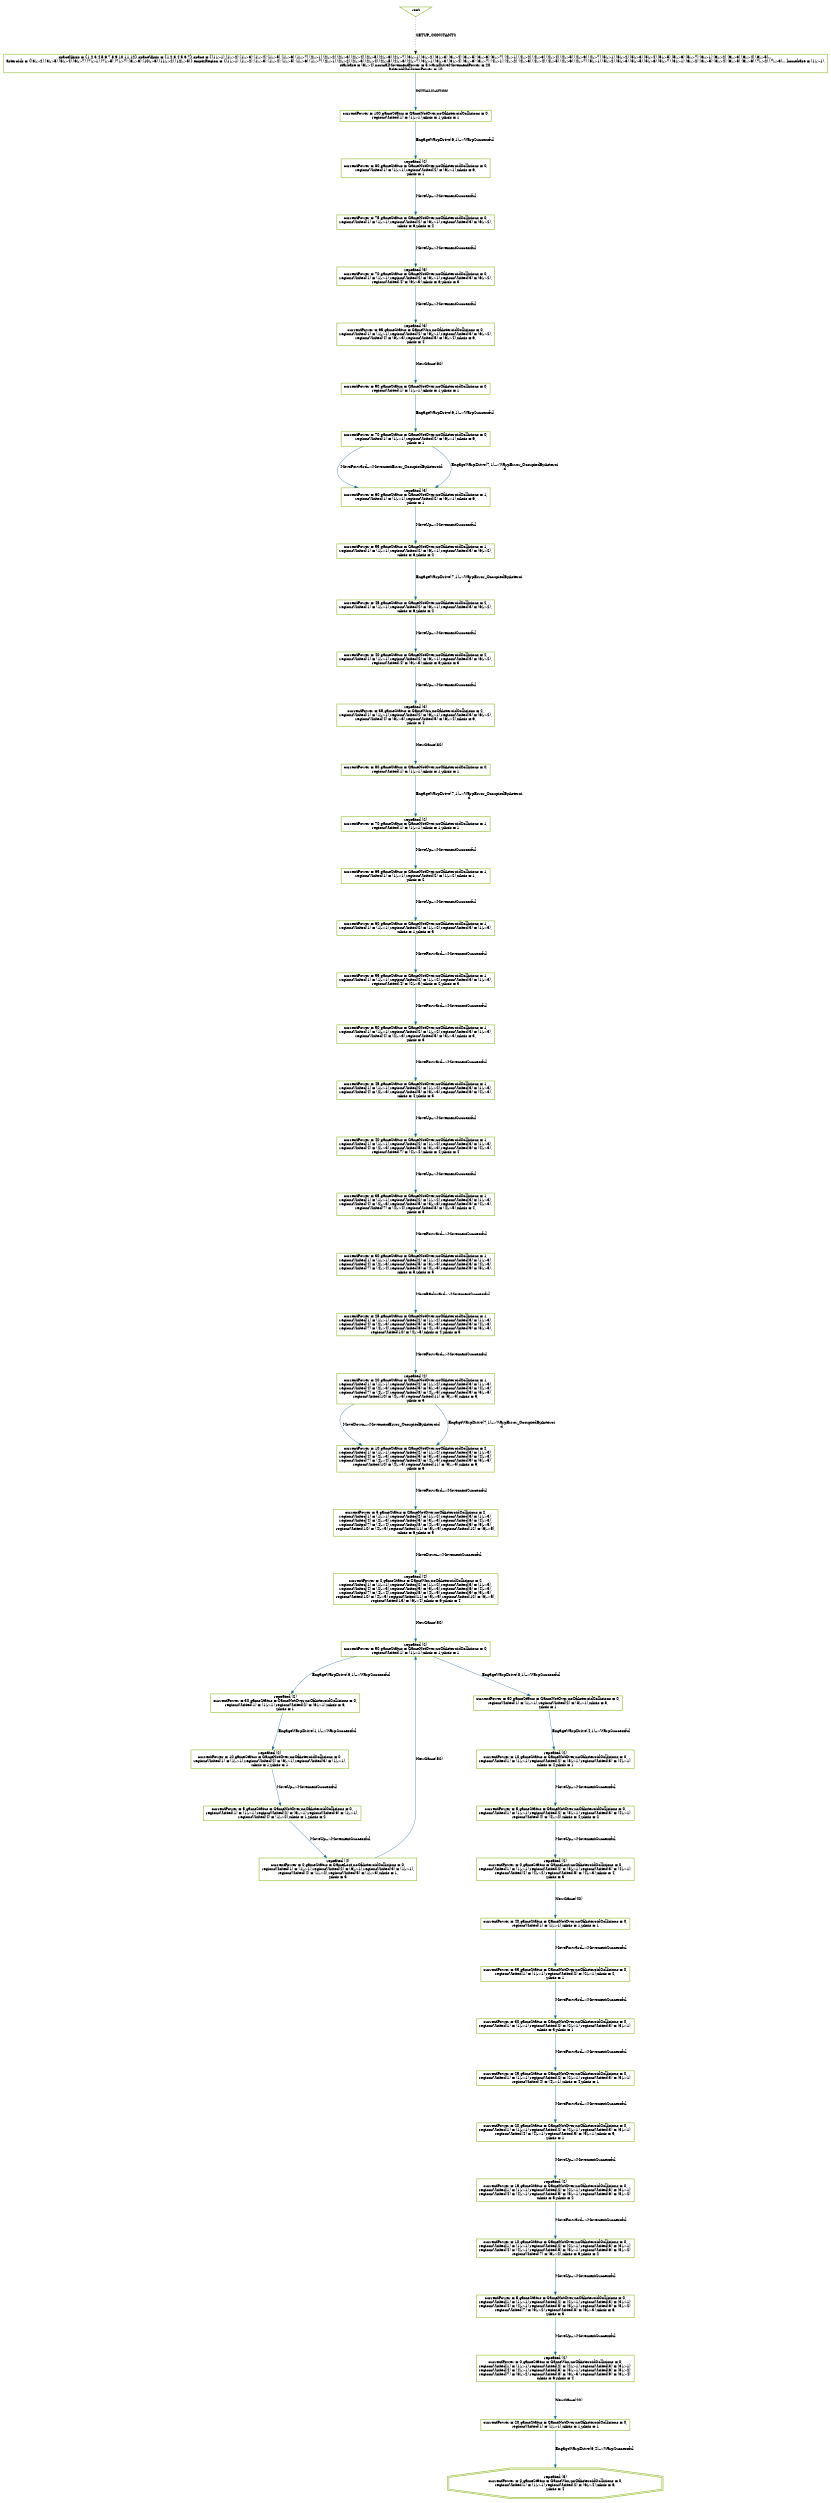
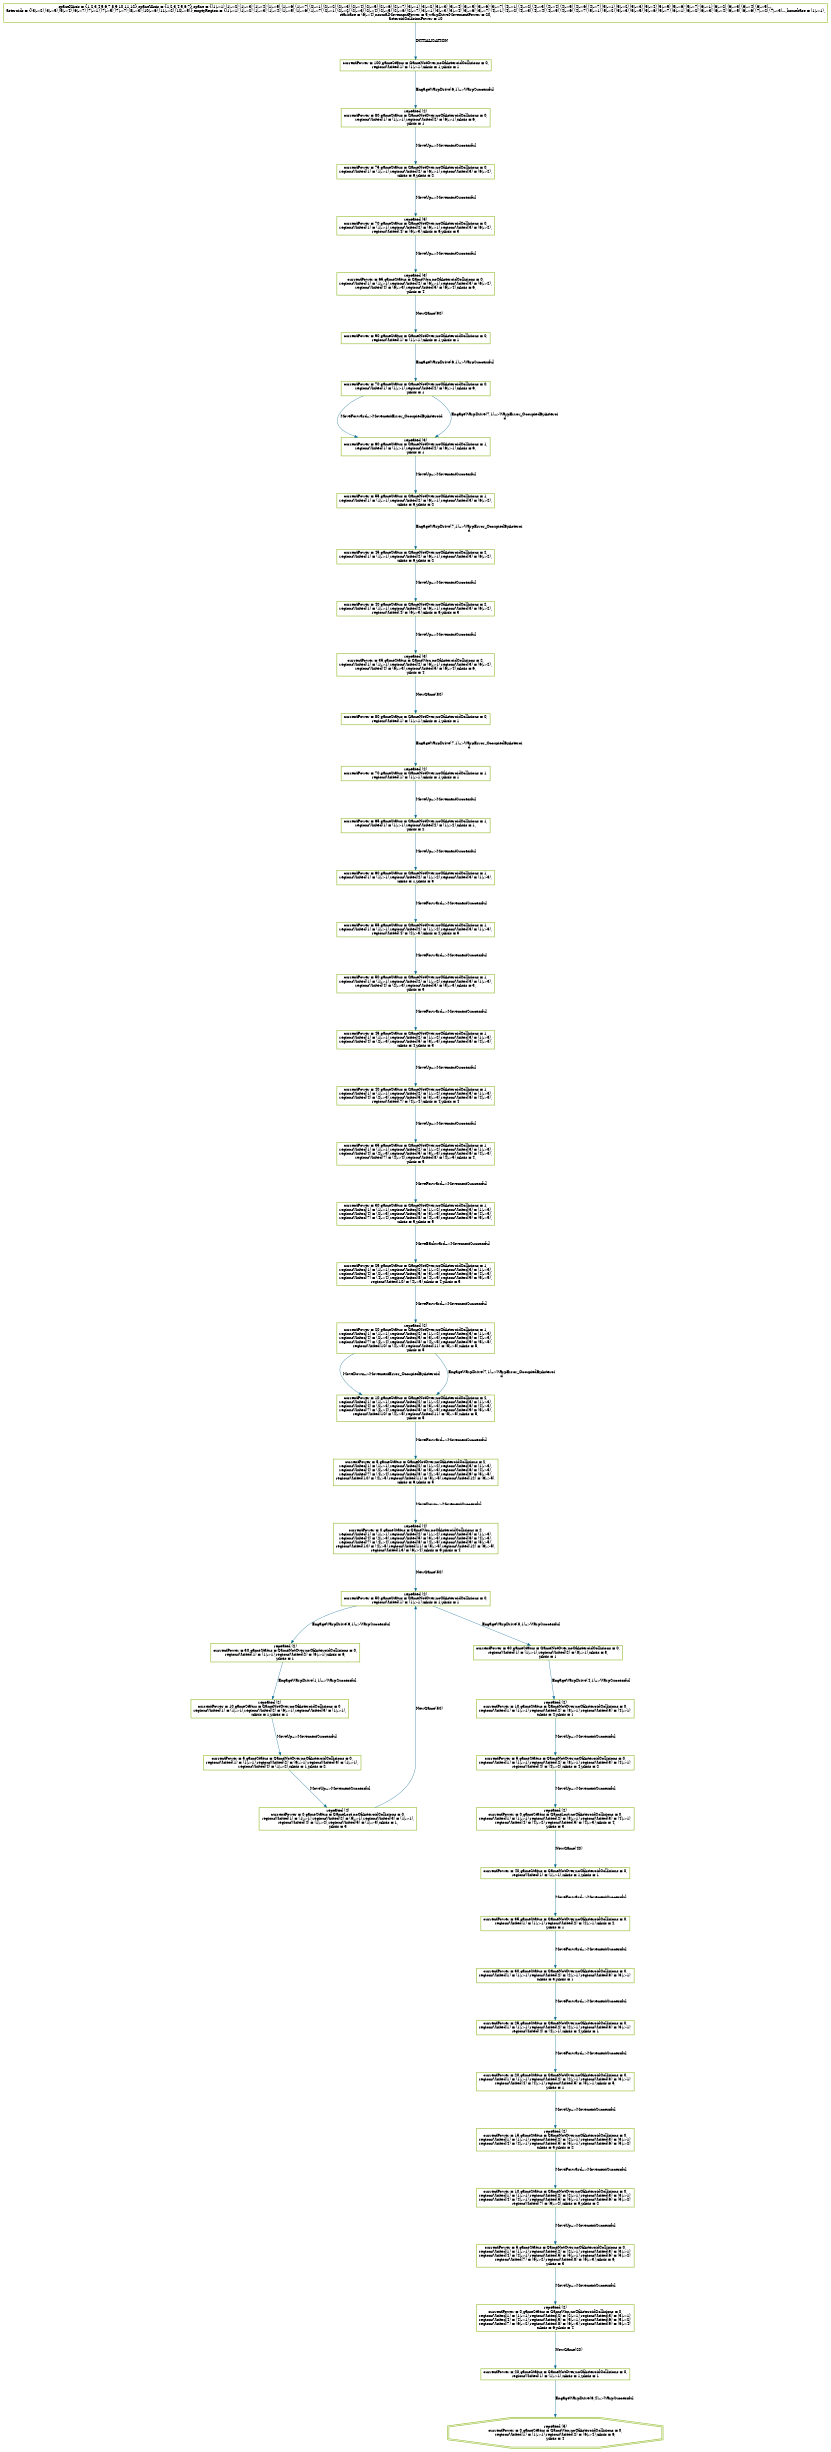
(416, 10) -> none
